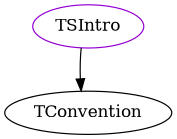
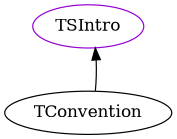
(80, 63) -> (96, 75)
